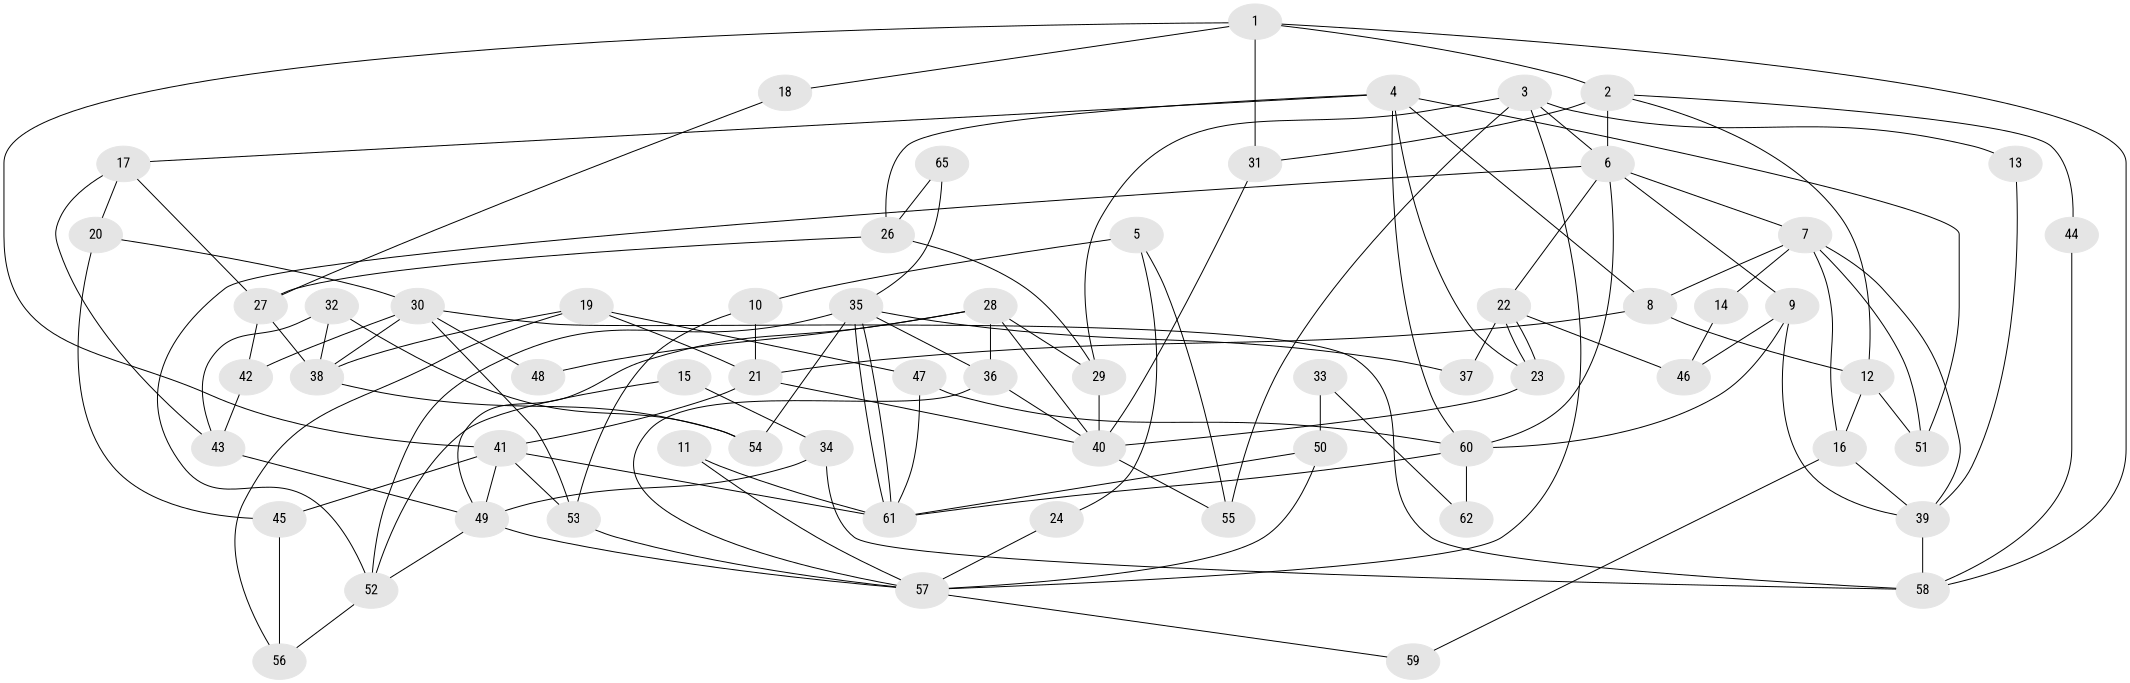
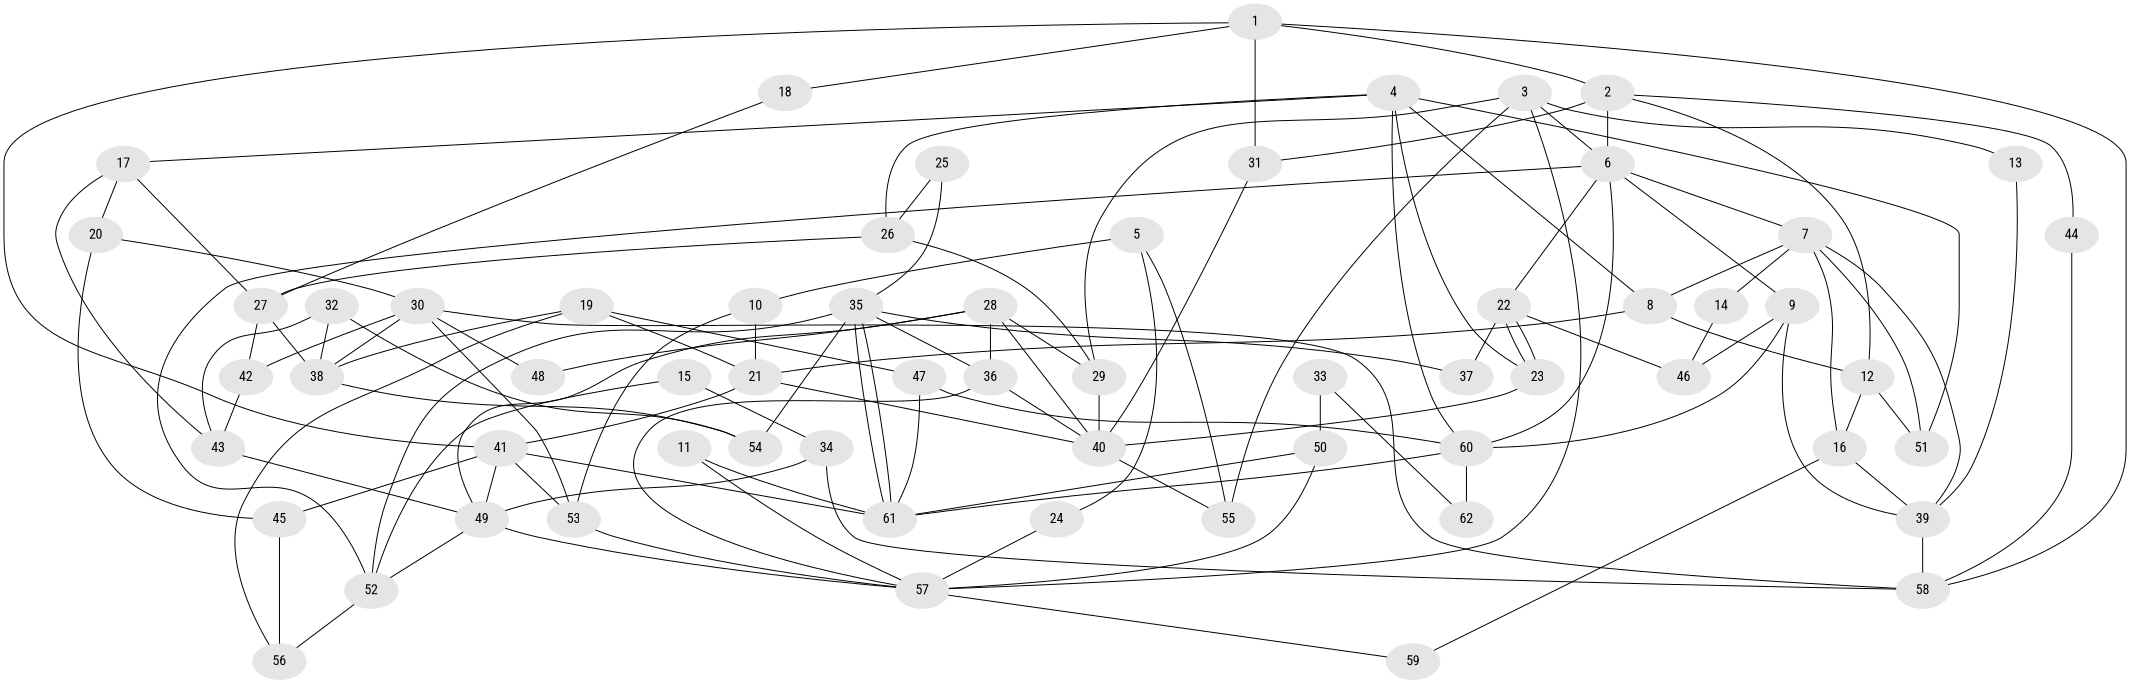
(942, 164) -> (942, 164)
